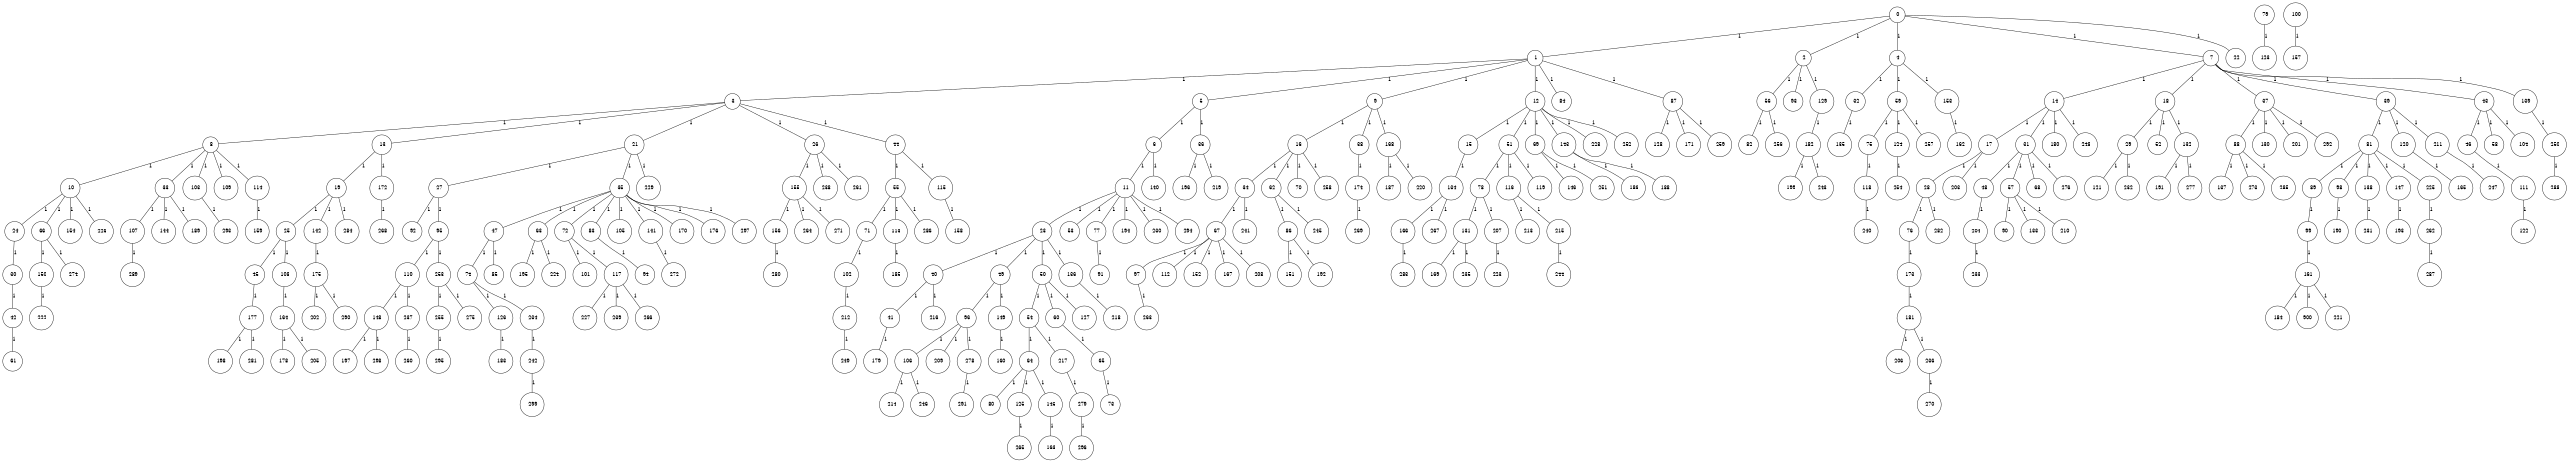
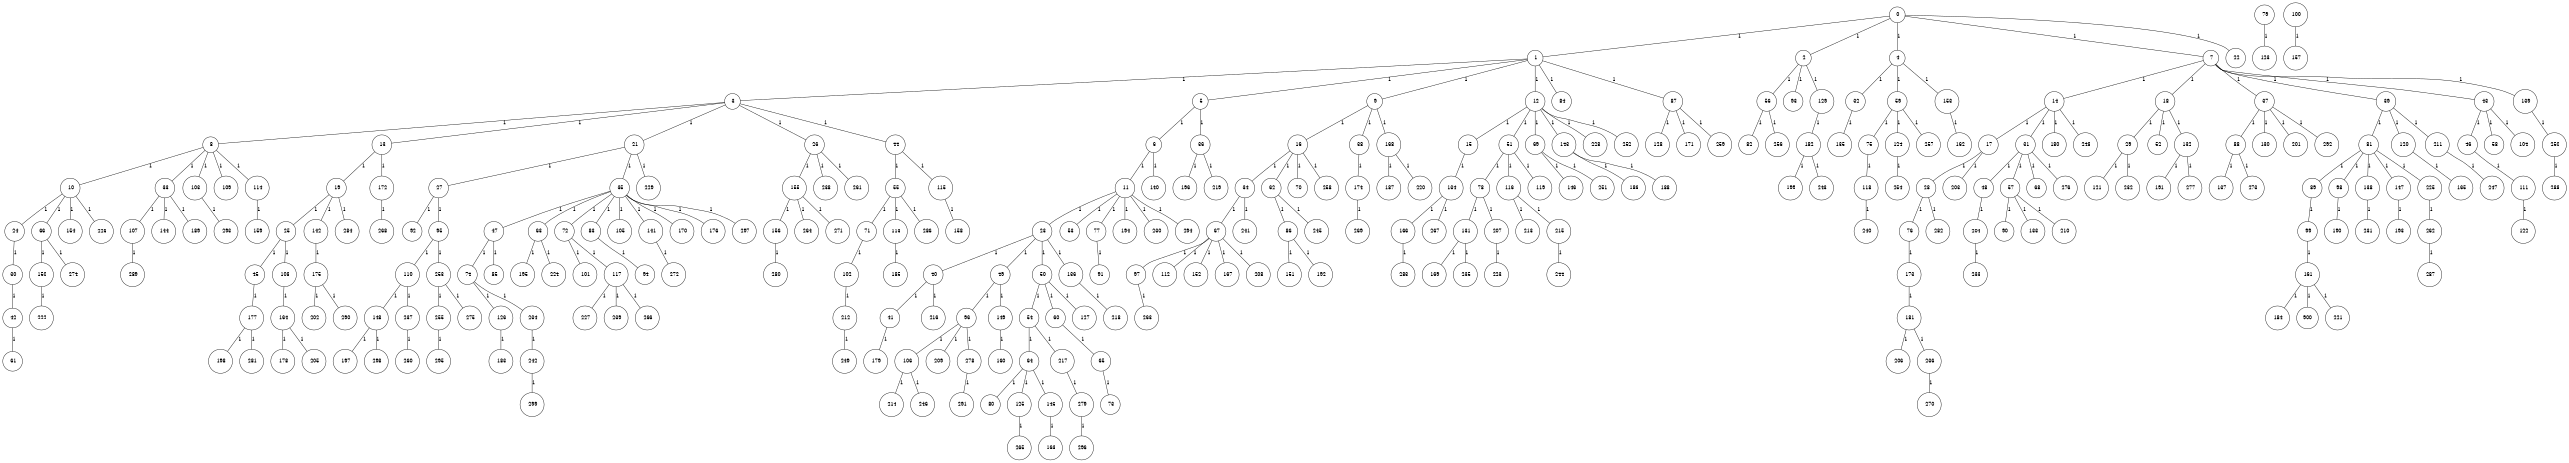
(2283, 188) -> none
